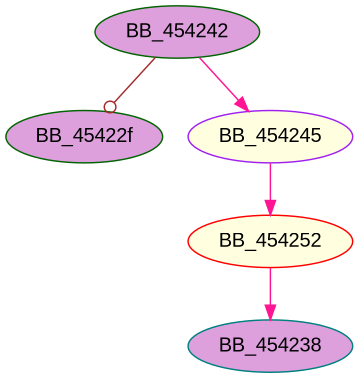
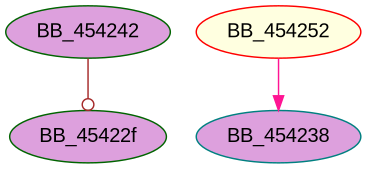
(270, 137) -> none
